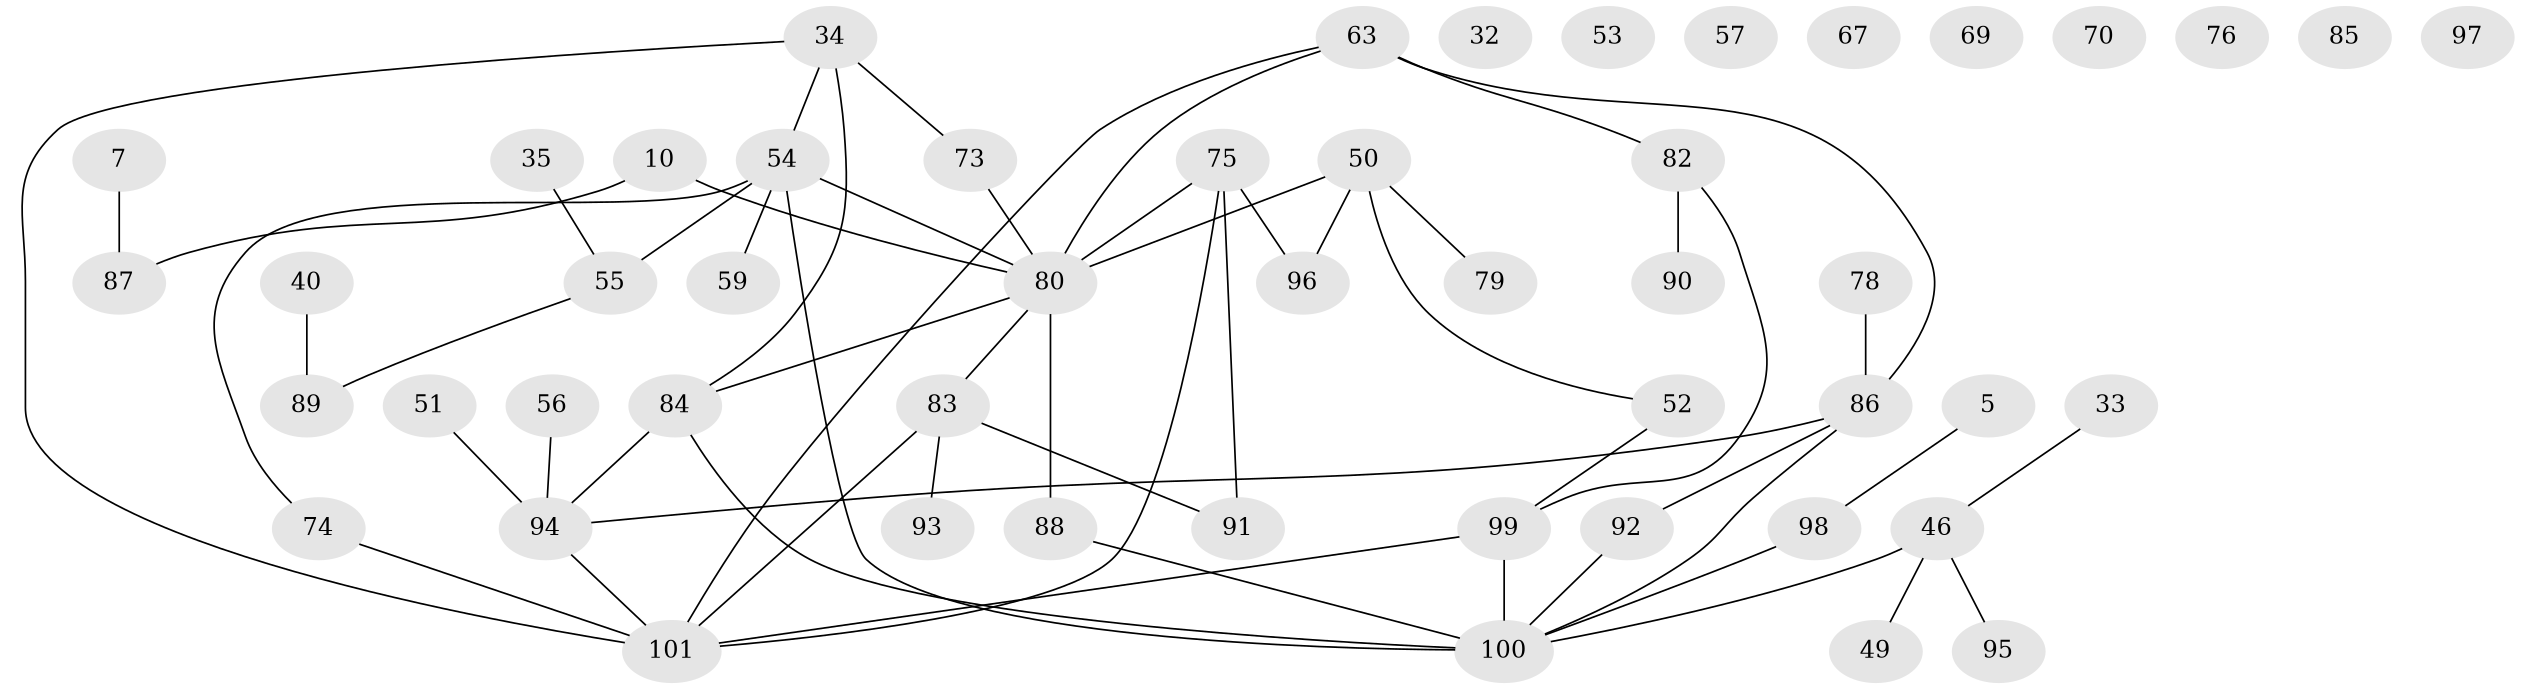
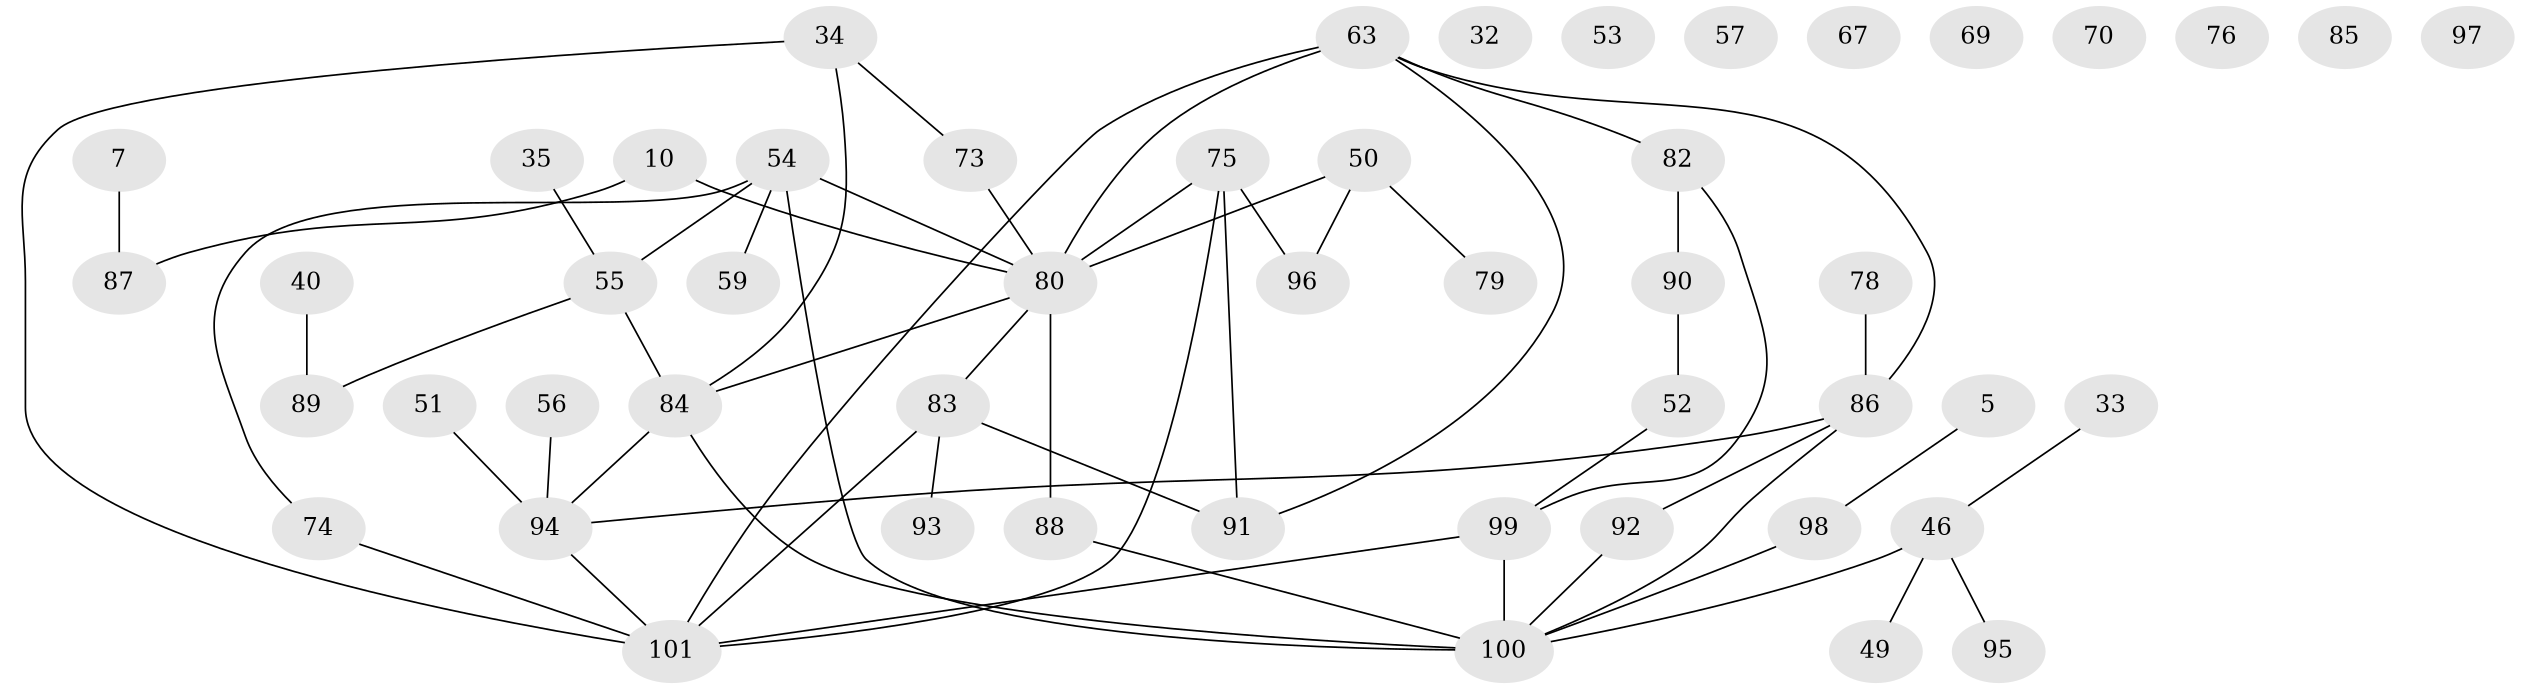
(807, 99) -> none
none -> (1546, 323)
(1463, 340) -> (1678, 345)
none -> (643, 345)
